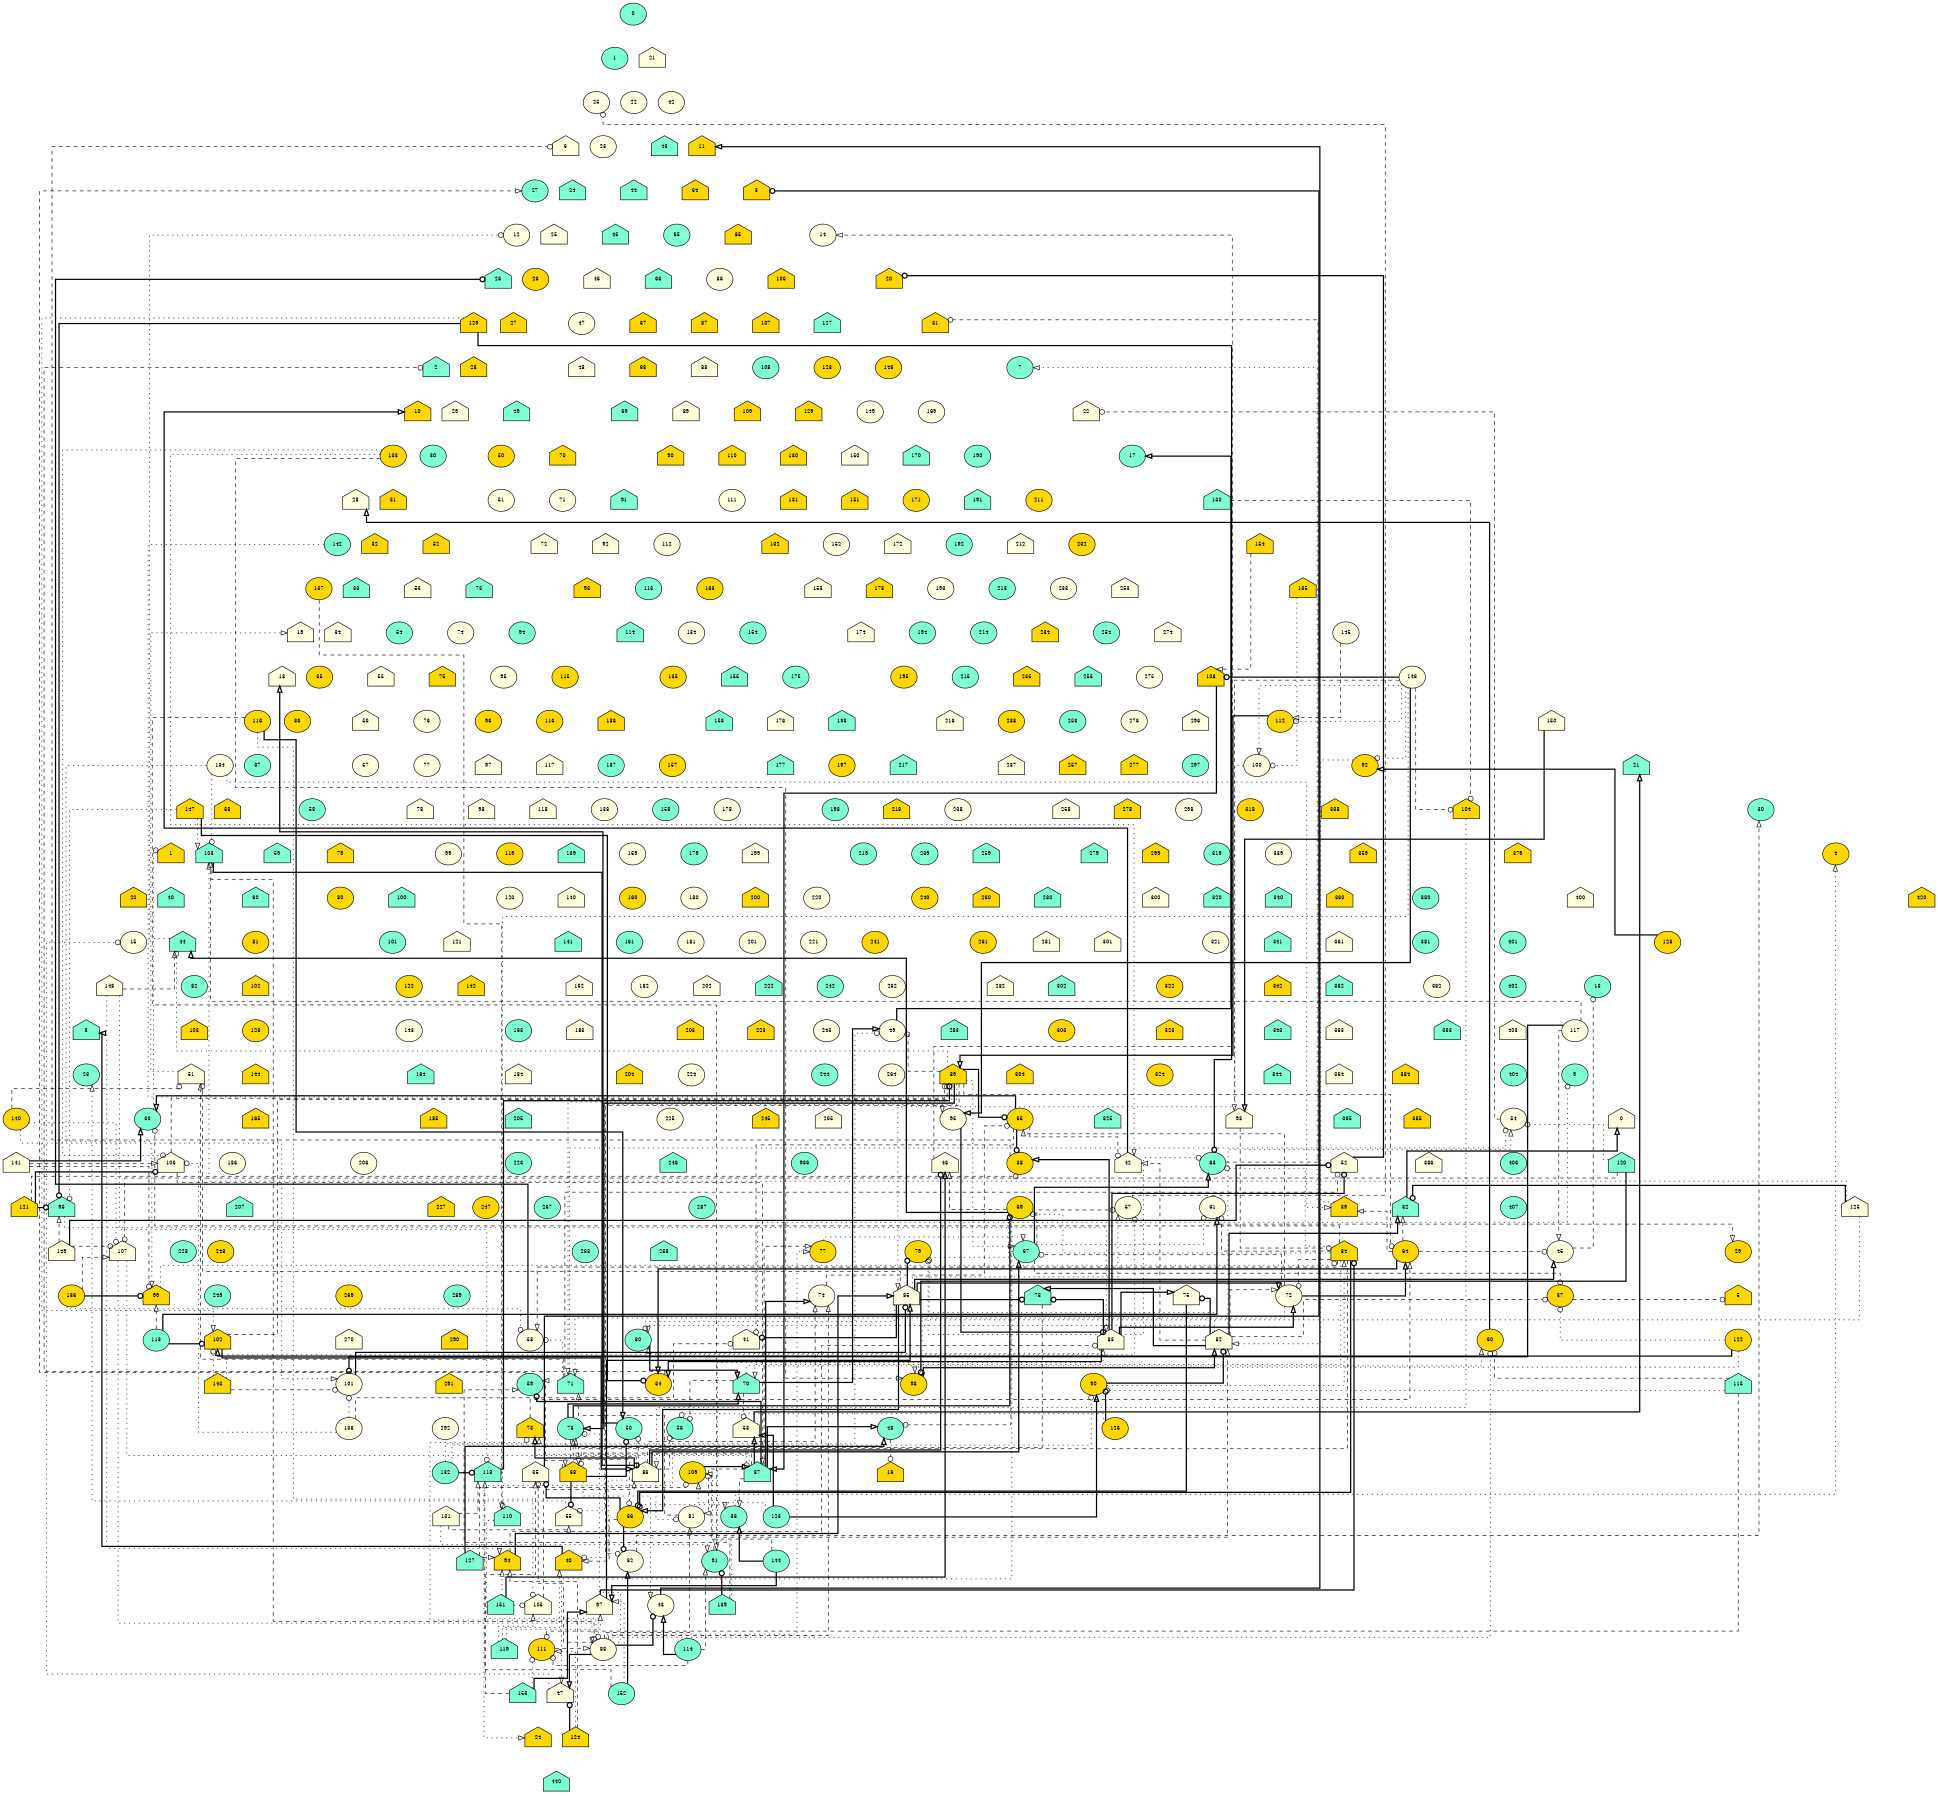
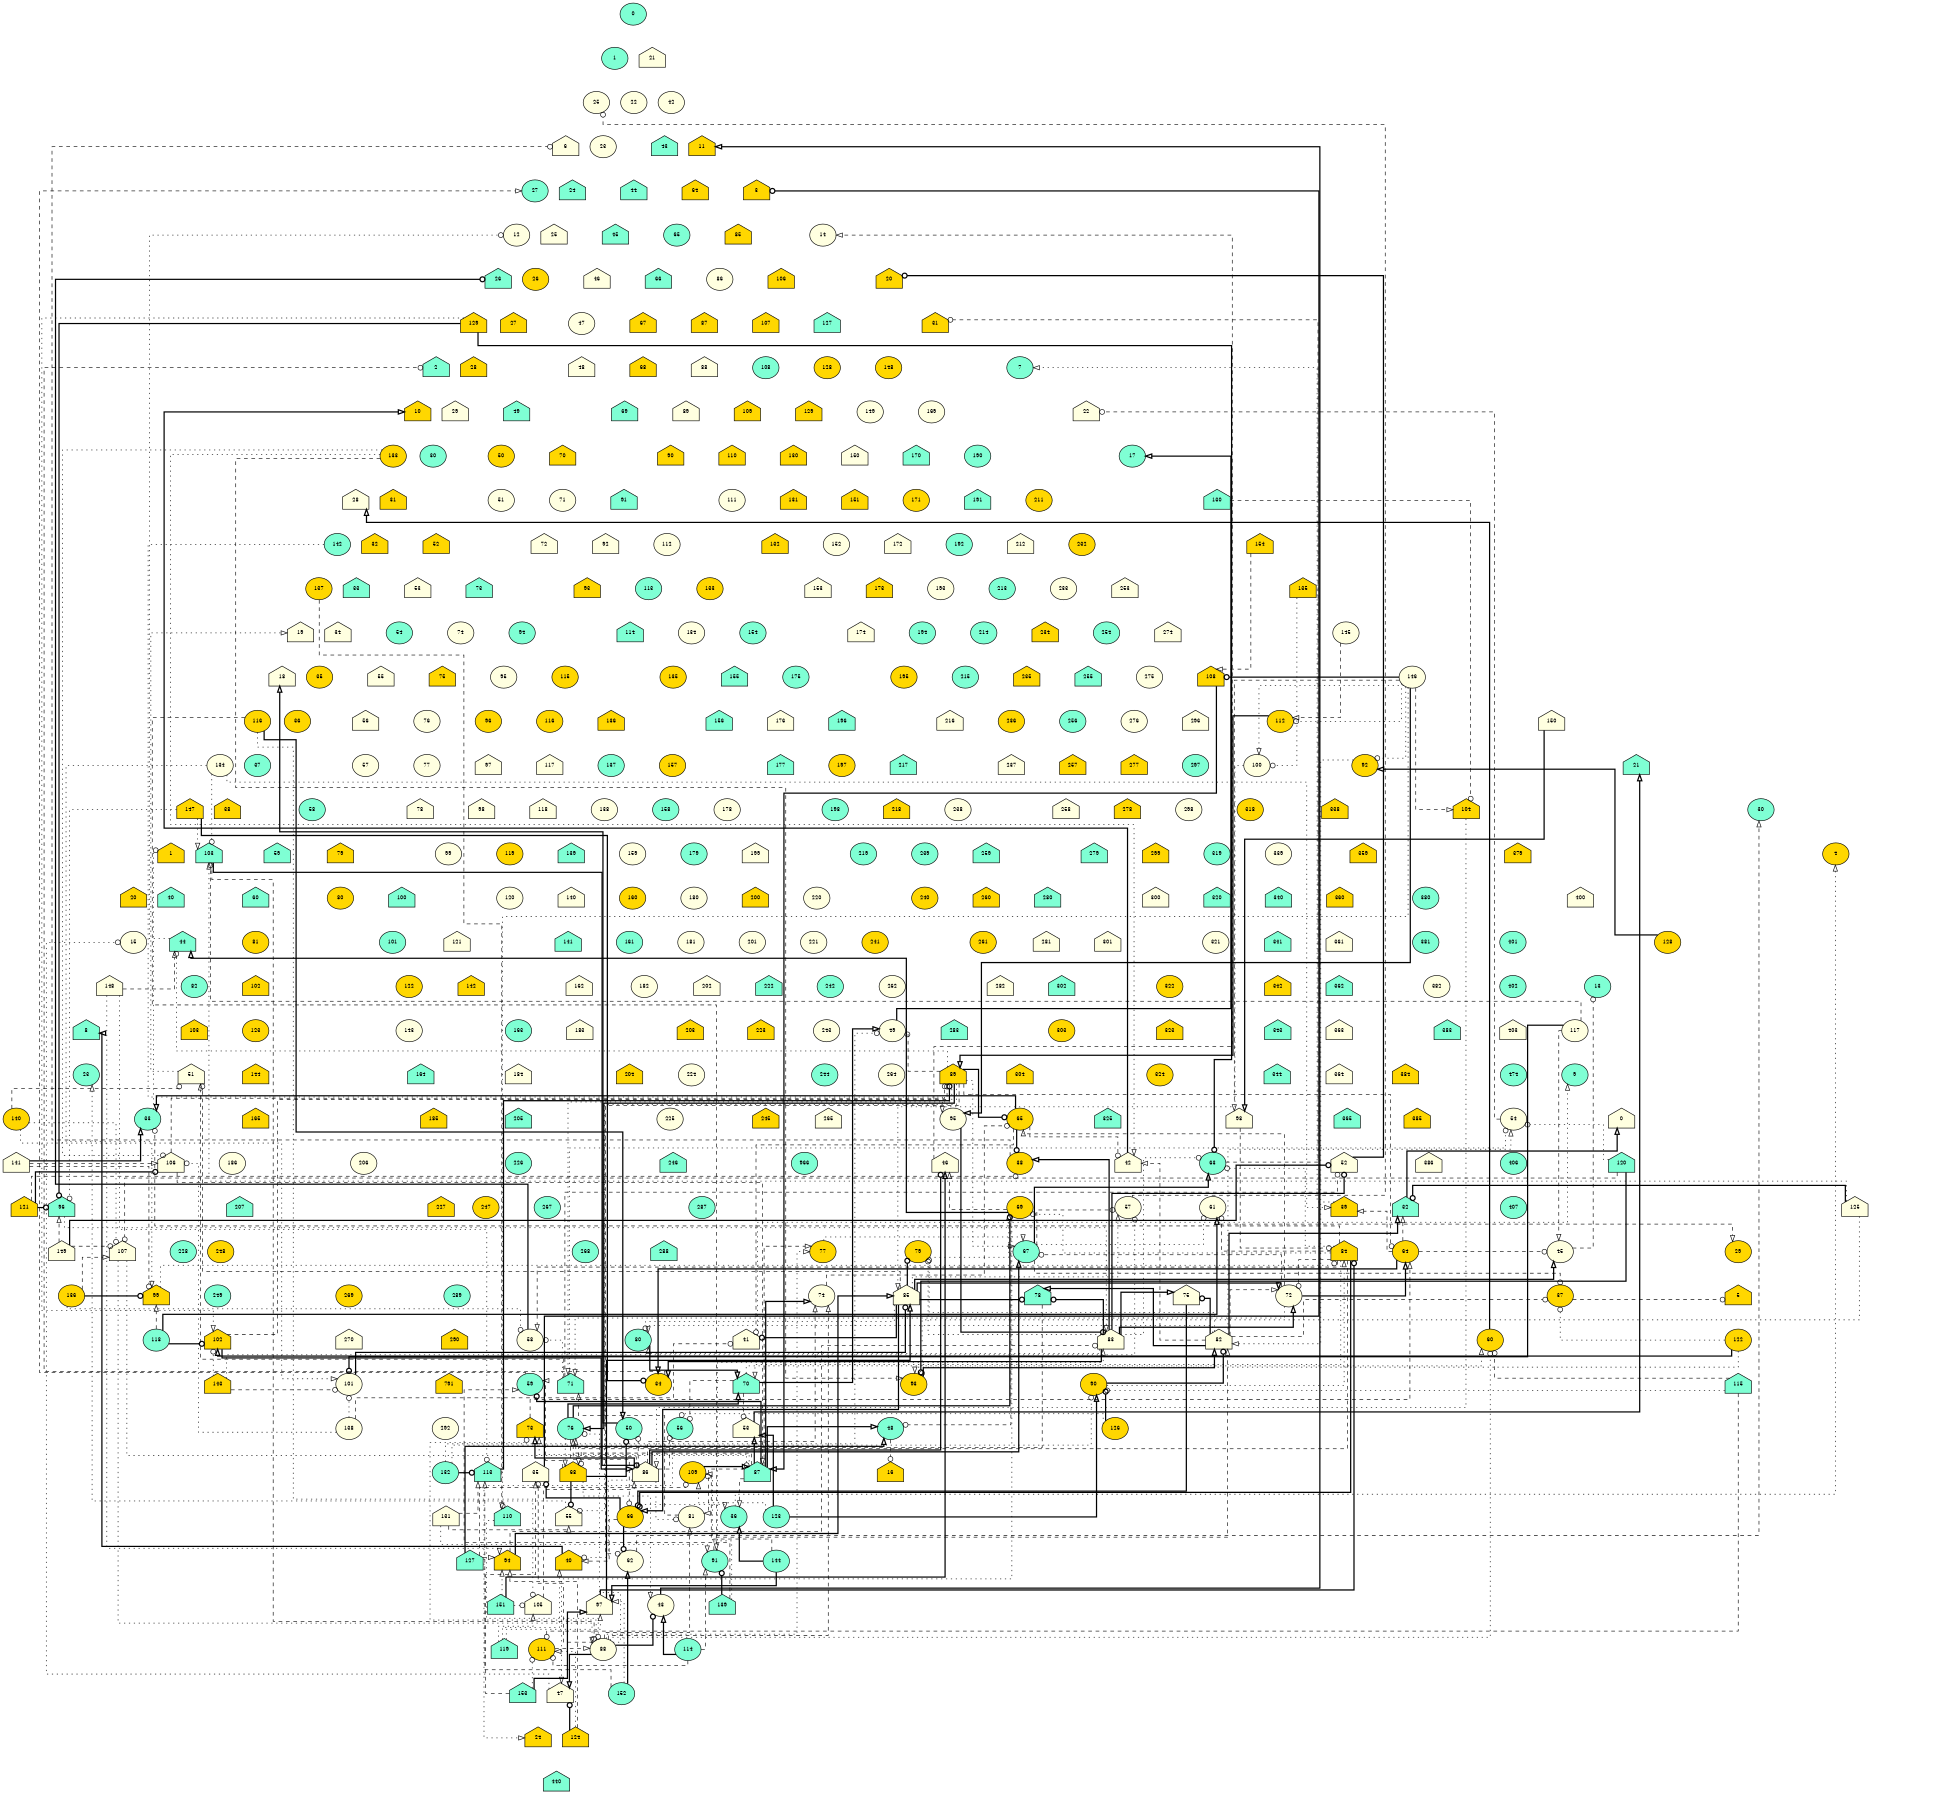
(1416, 757) -> (1416, 757)
(1922, 898) -> none
(1514, 1075) -> (1514, 1075)
(1172, 1222) -> (1172, 1222)
(449, 1384) -> (449, 1384)
